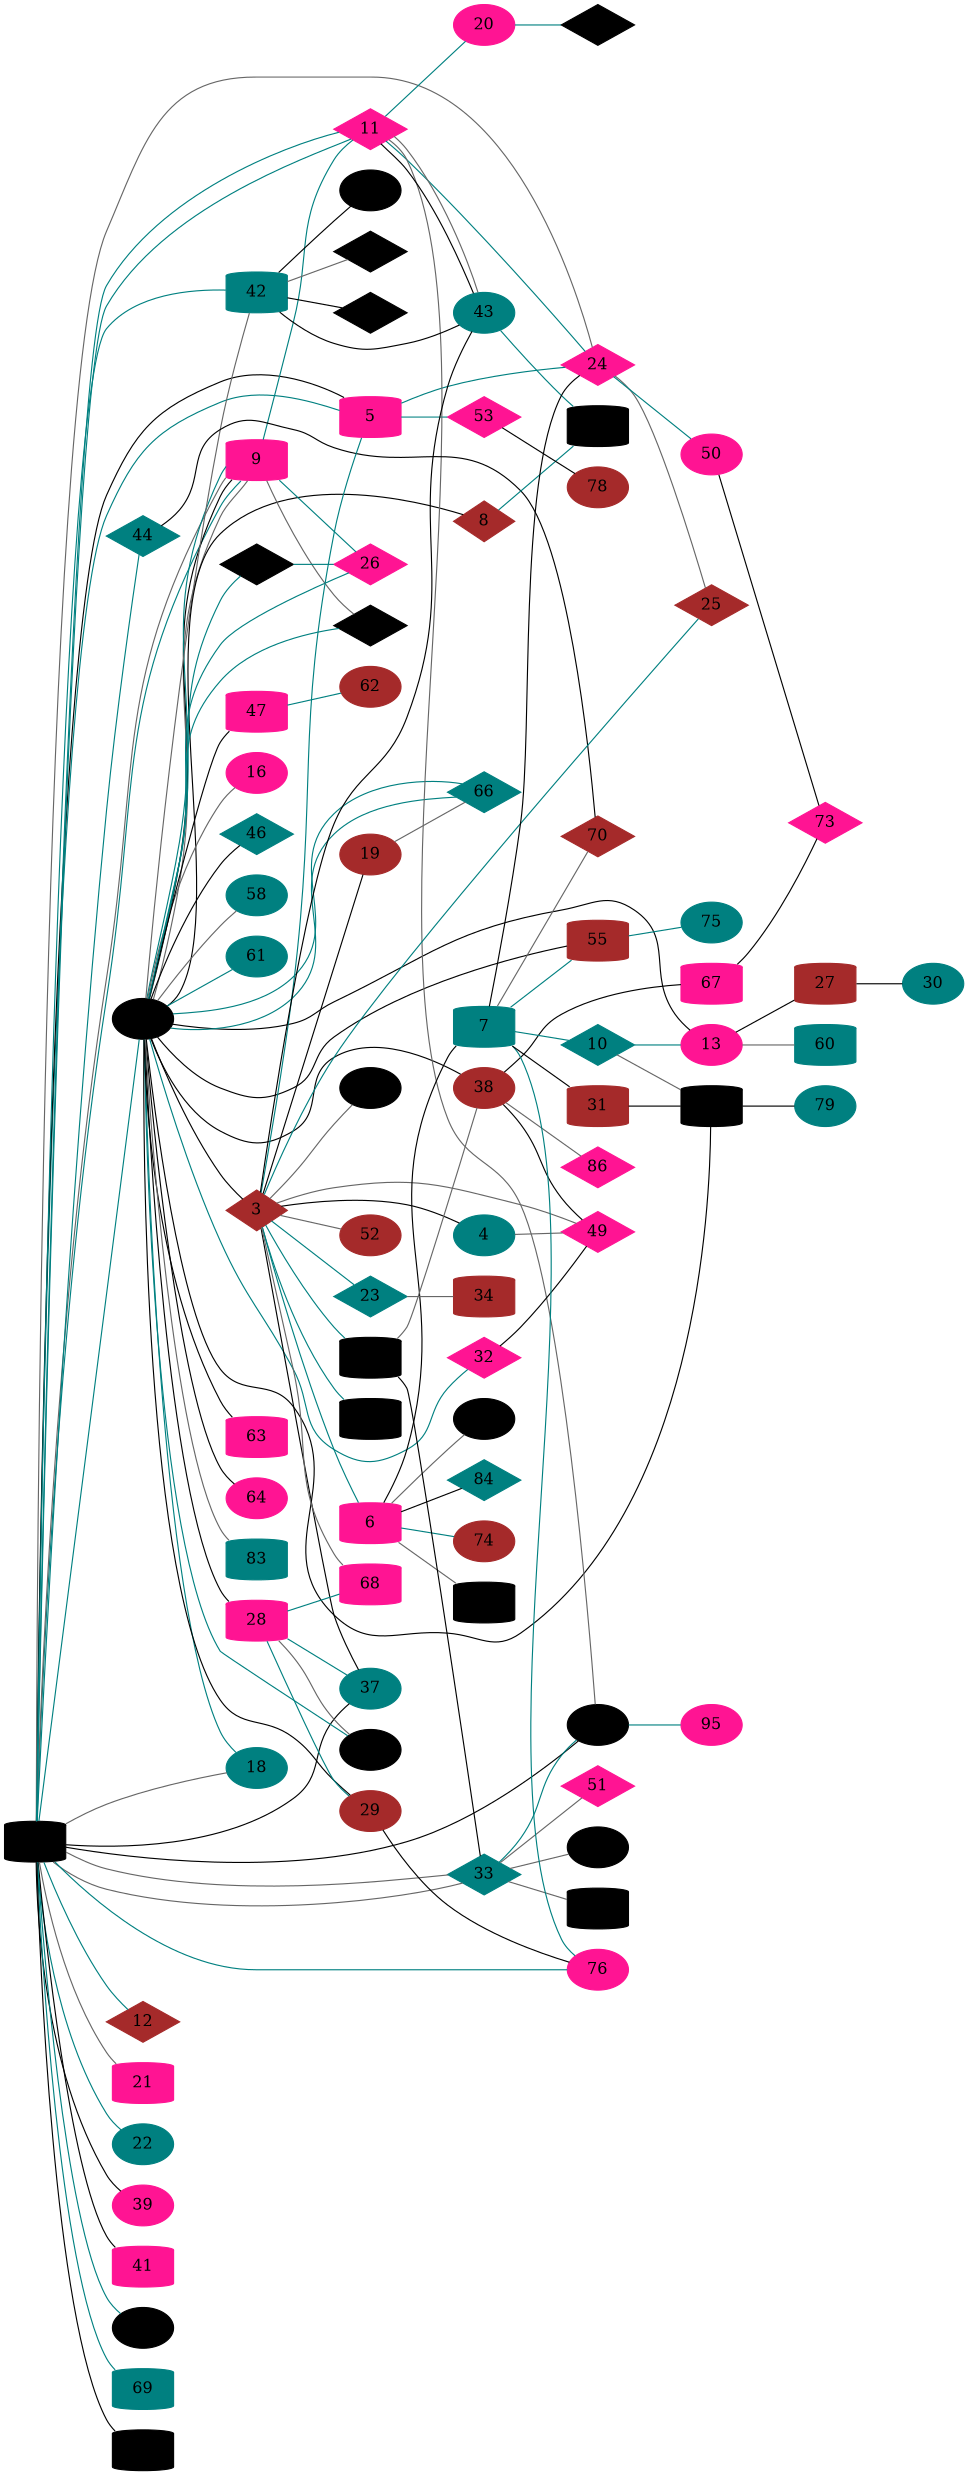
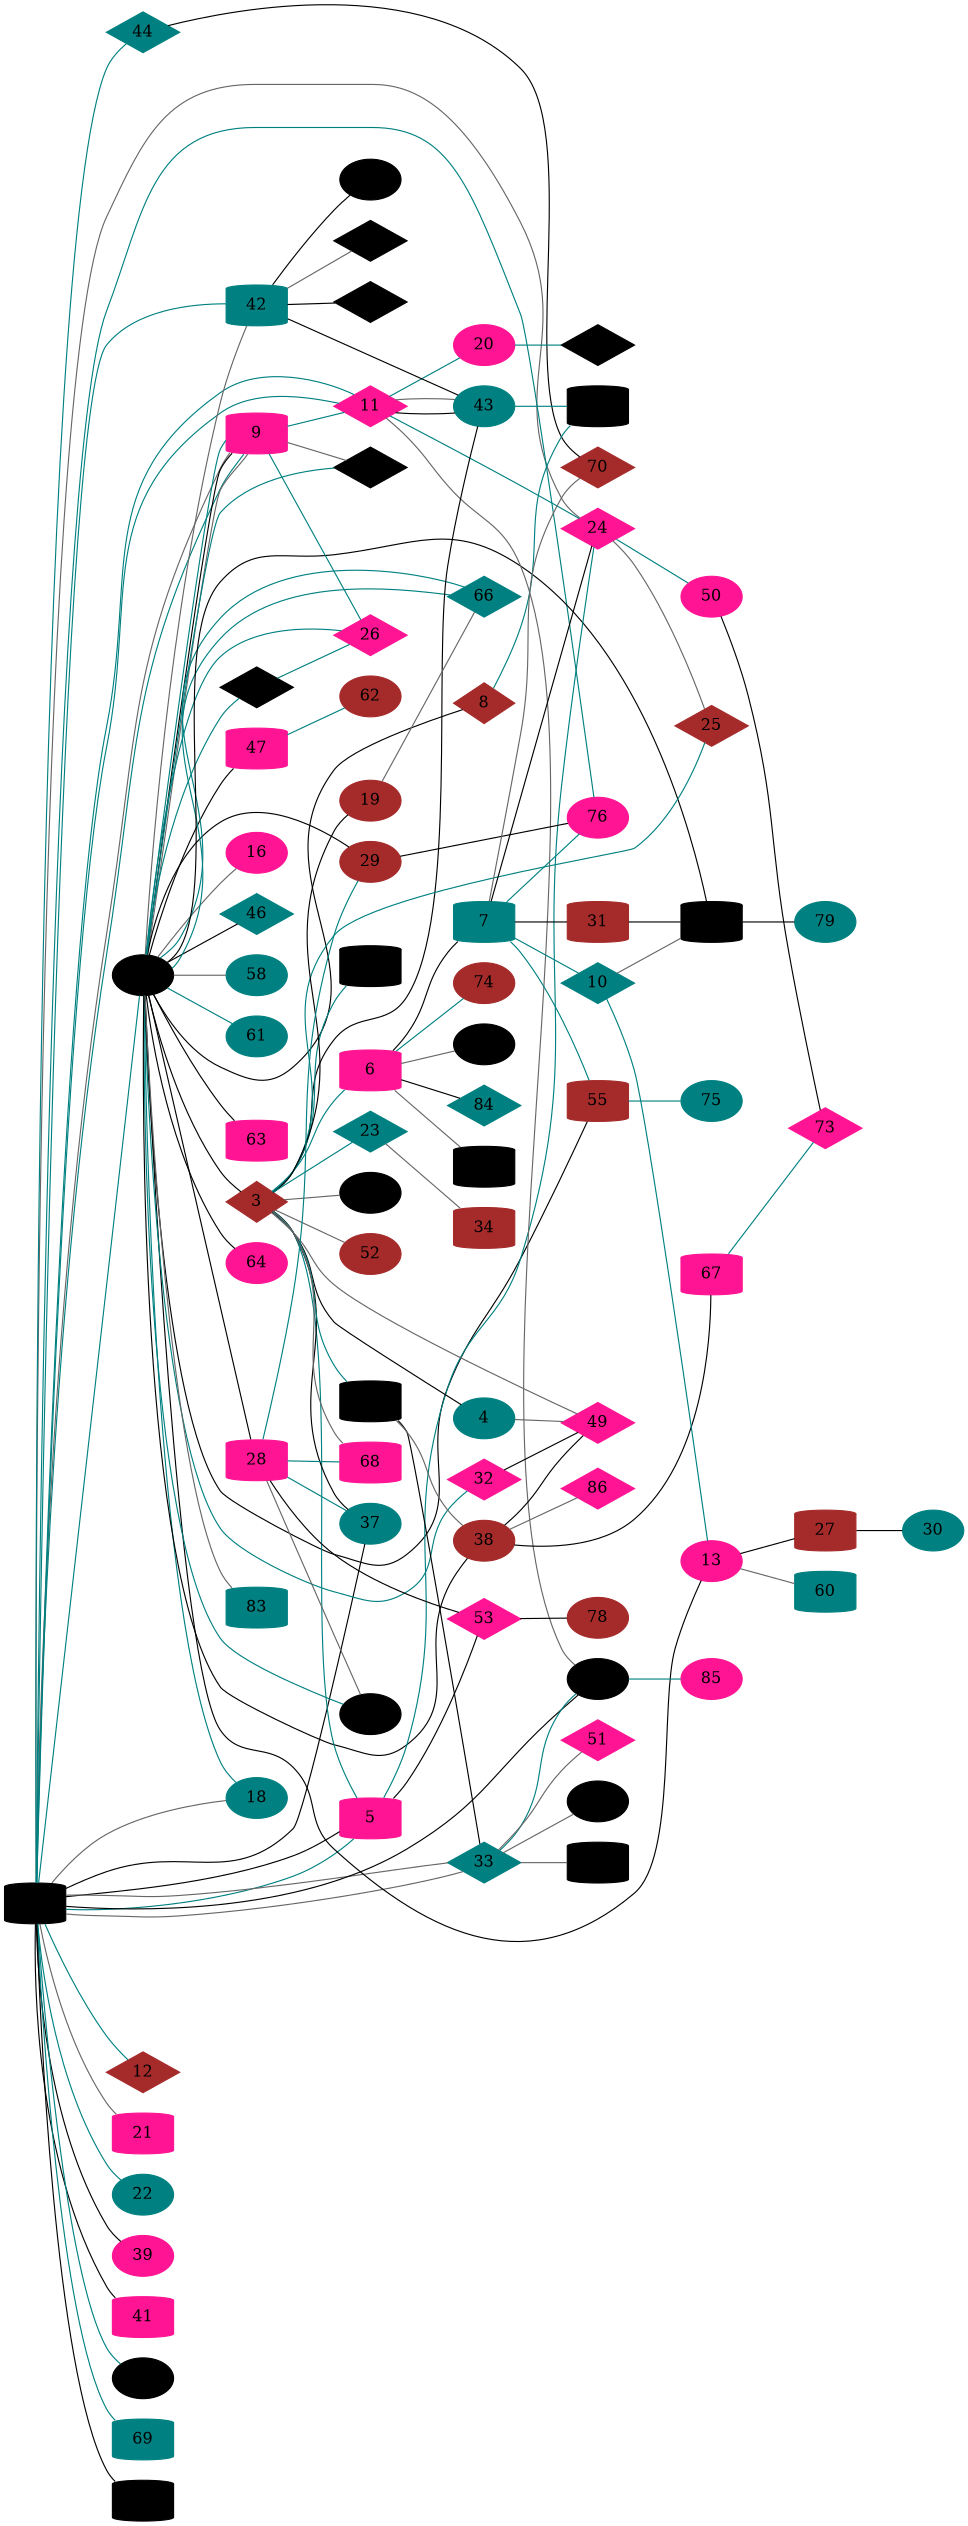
(424, 417) -> (442, 1721)
(782, 905) -> (771, 1198)
none -> (366, 1575)
(712, 1725) -> (712, 1679)
